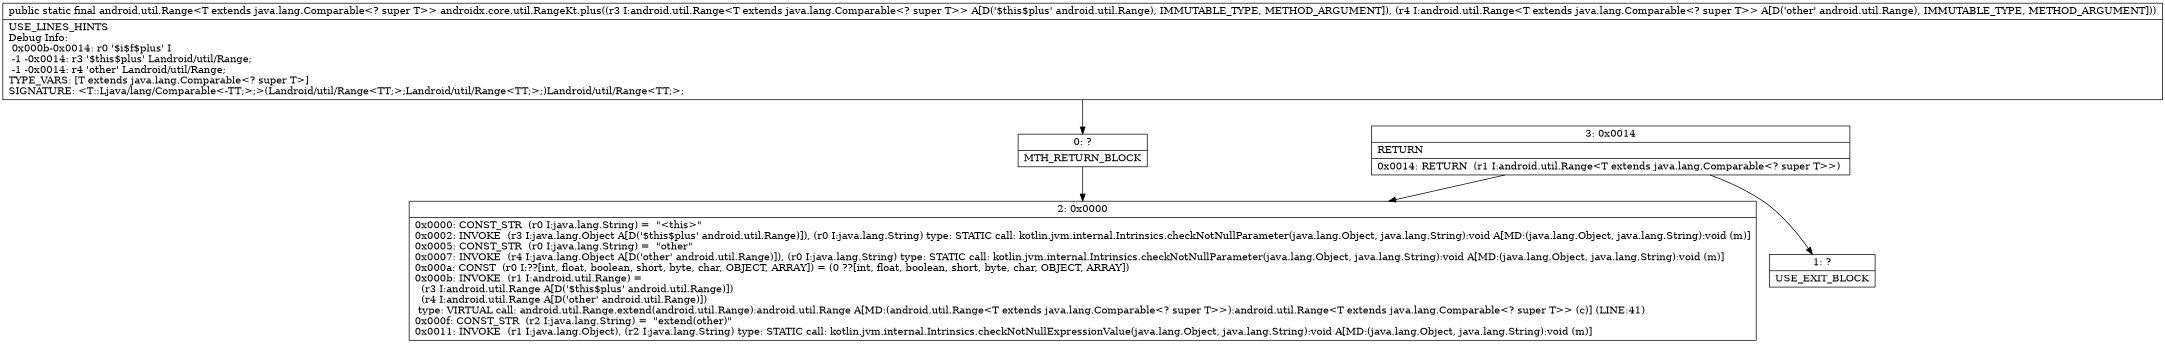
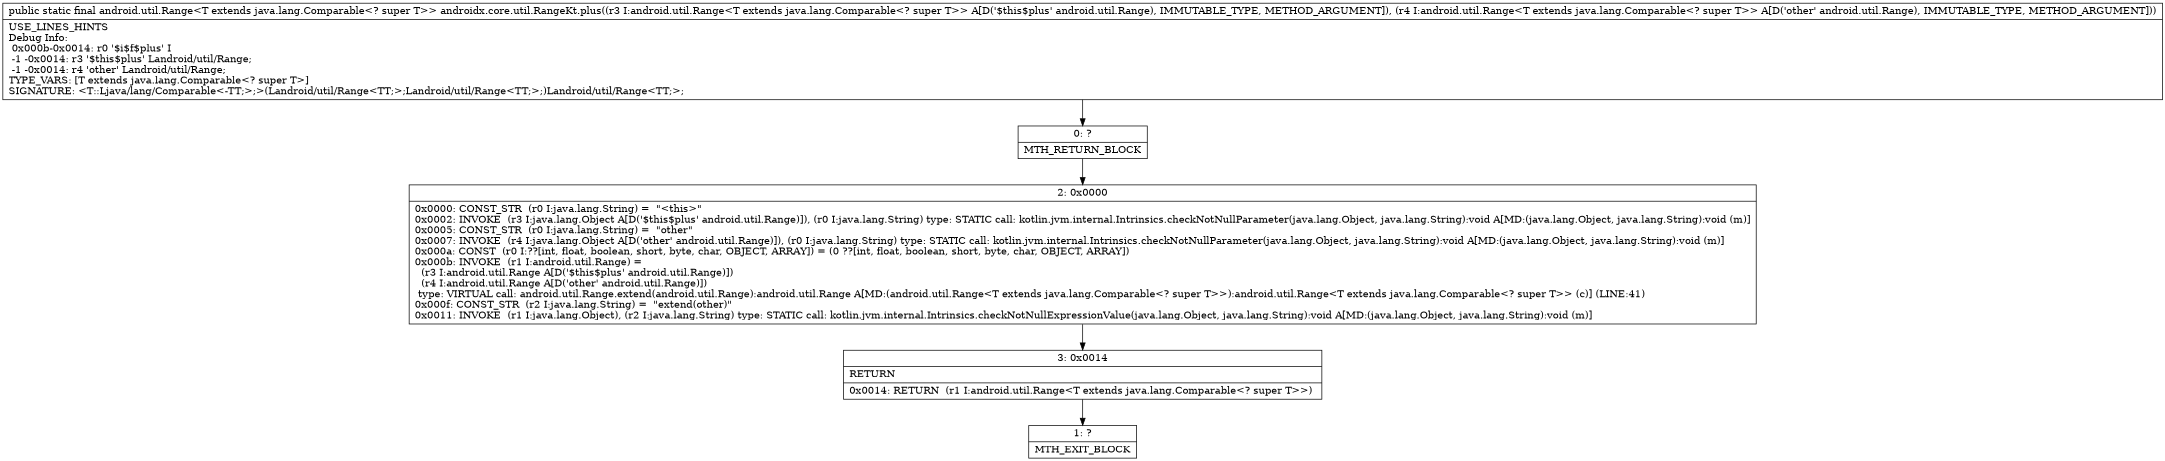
(1450, 187) -> (1083, 334)
(1822, 279) -> (1083, 450)
